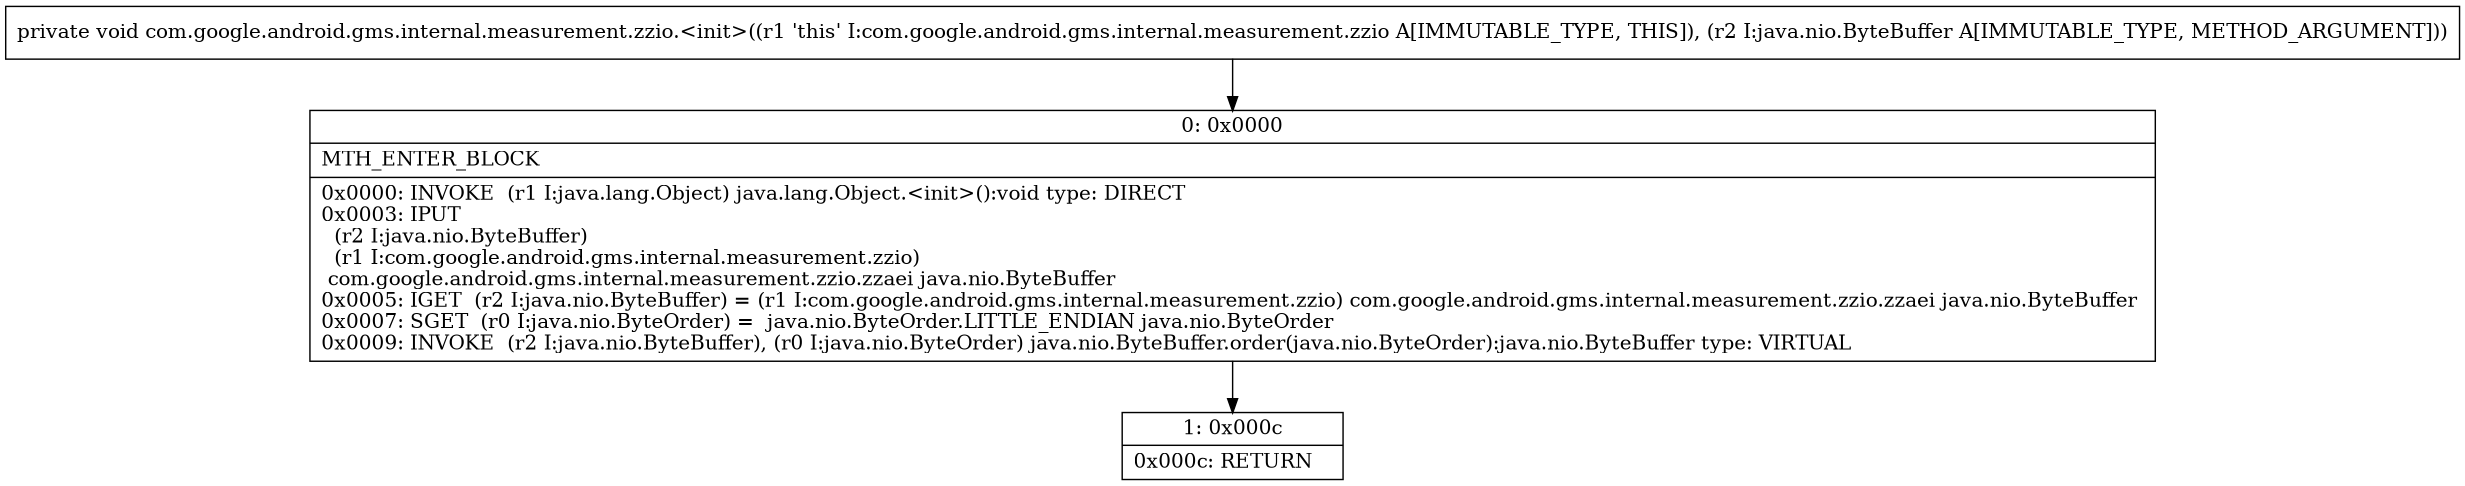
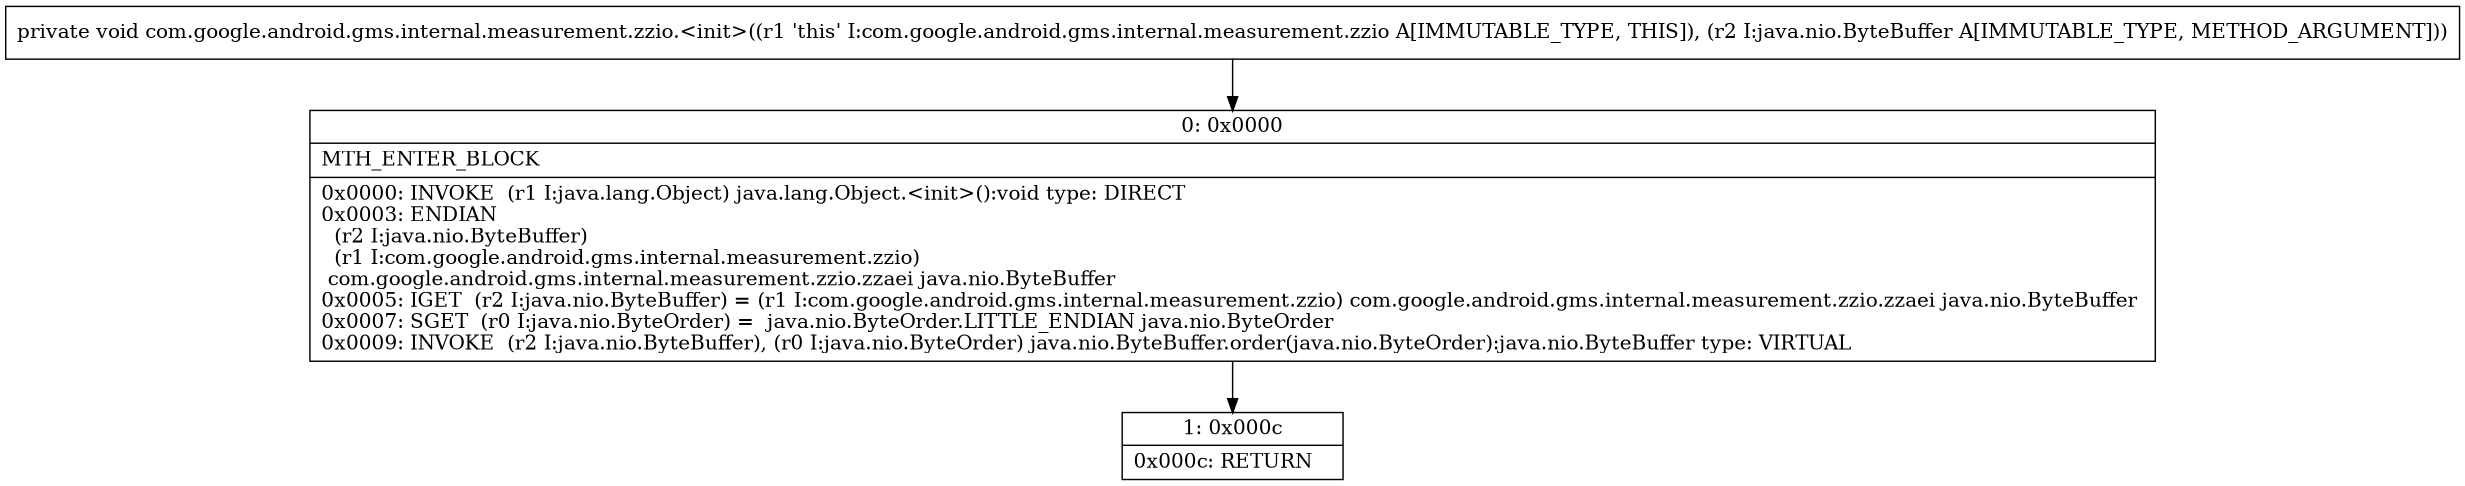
(398, 215) -> (416, 215)
